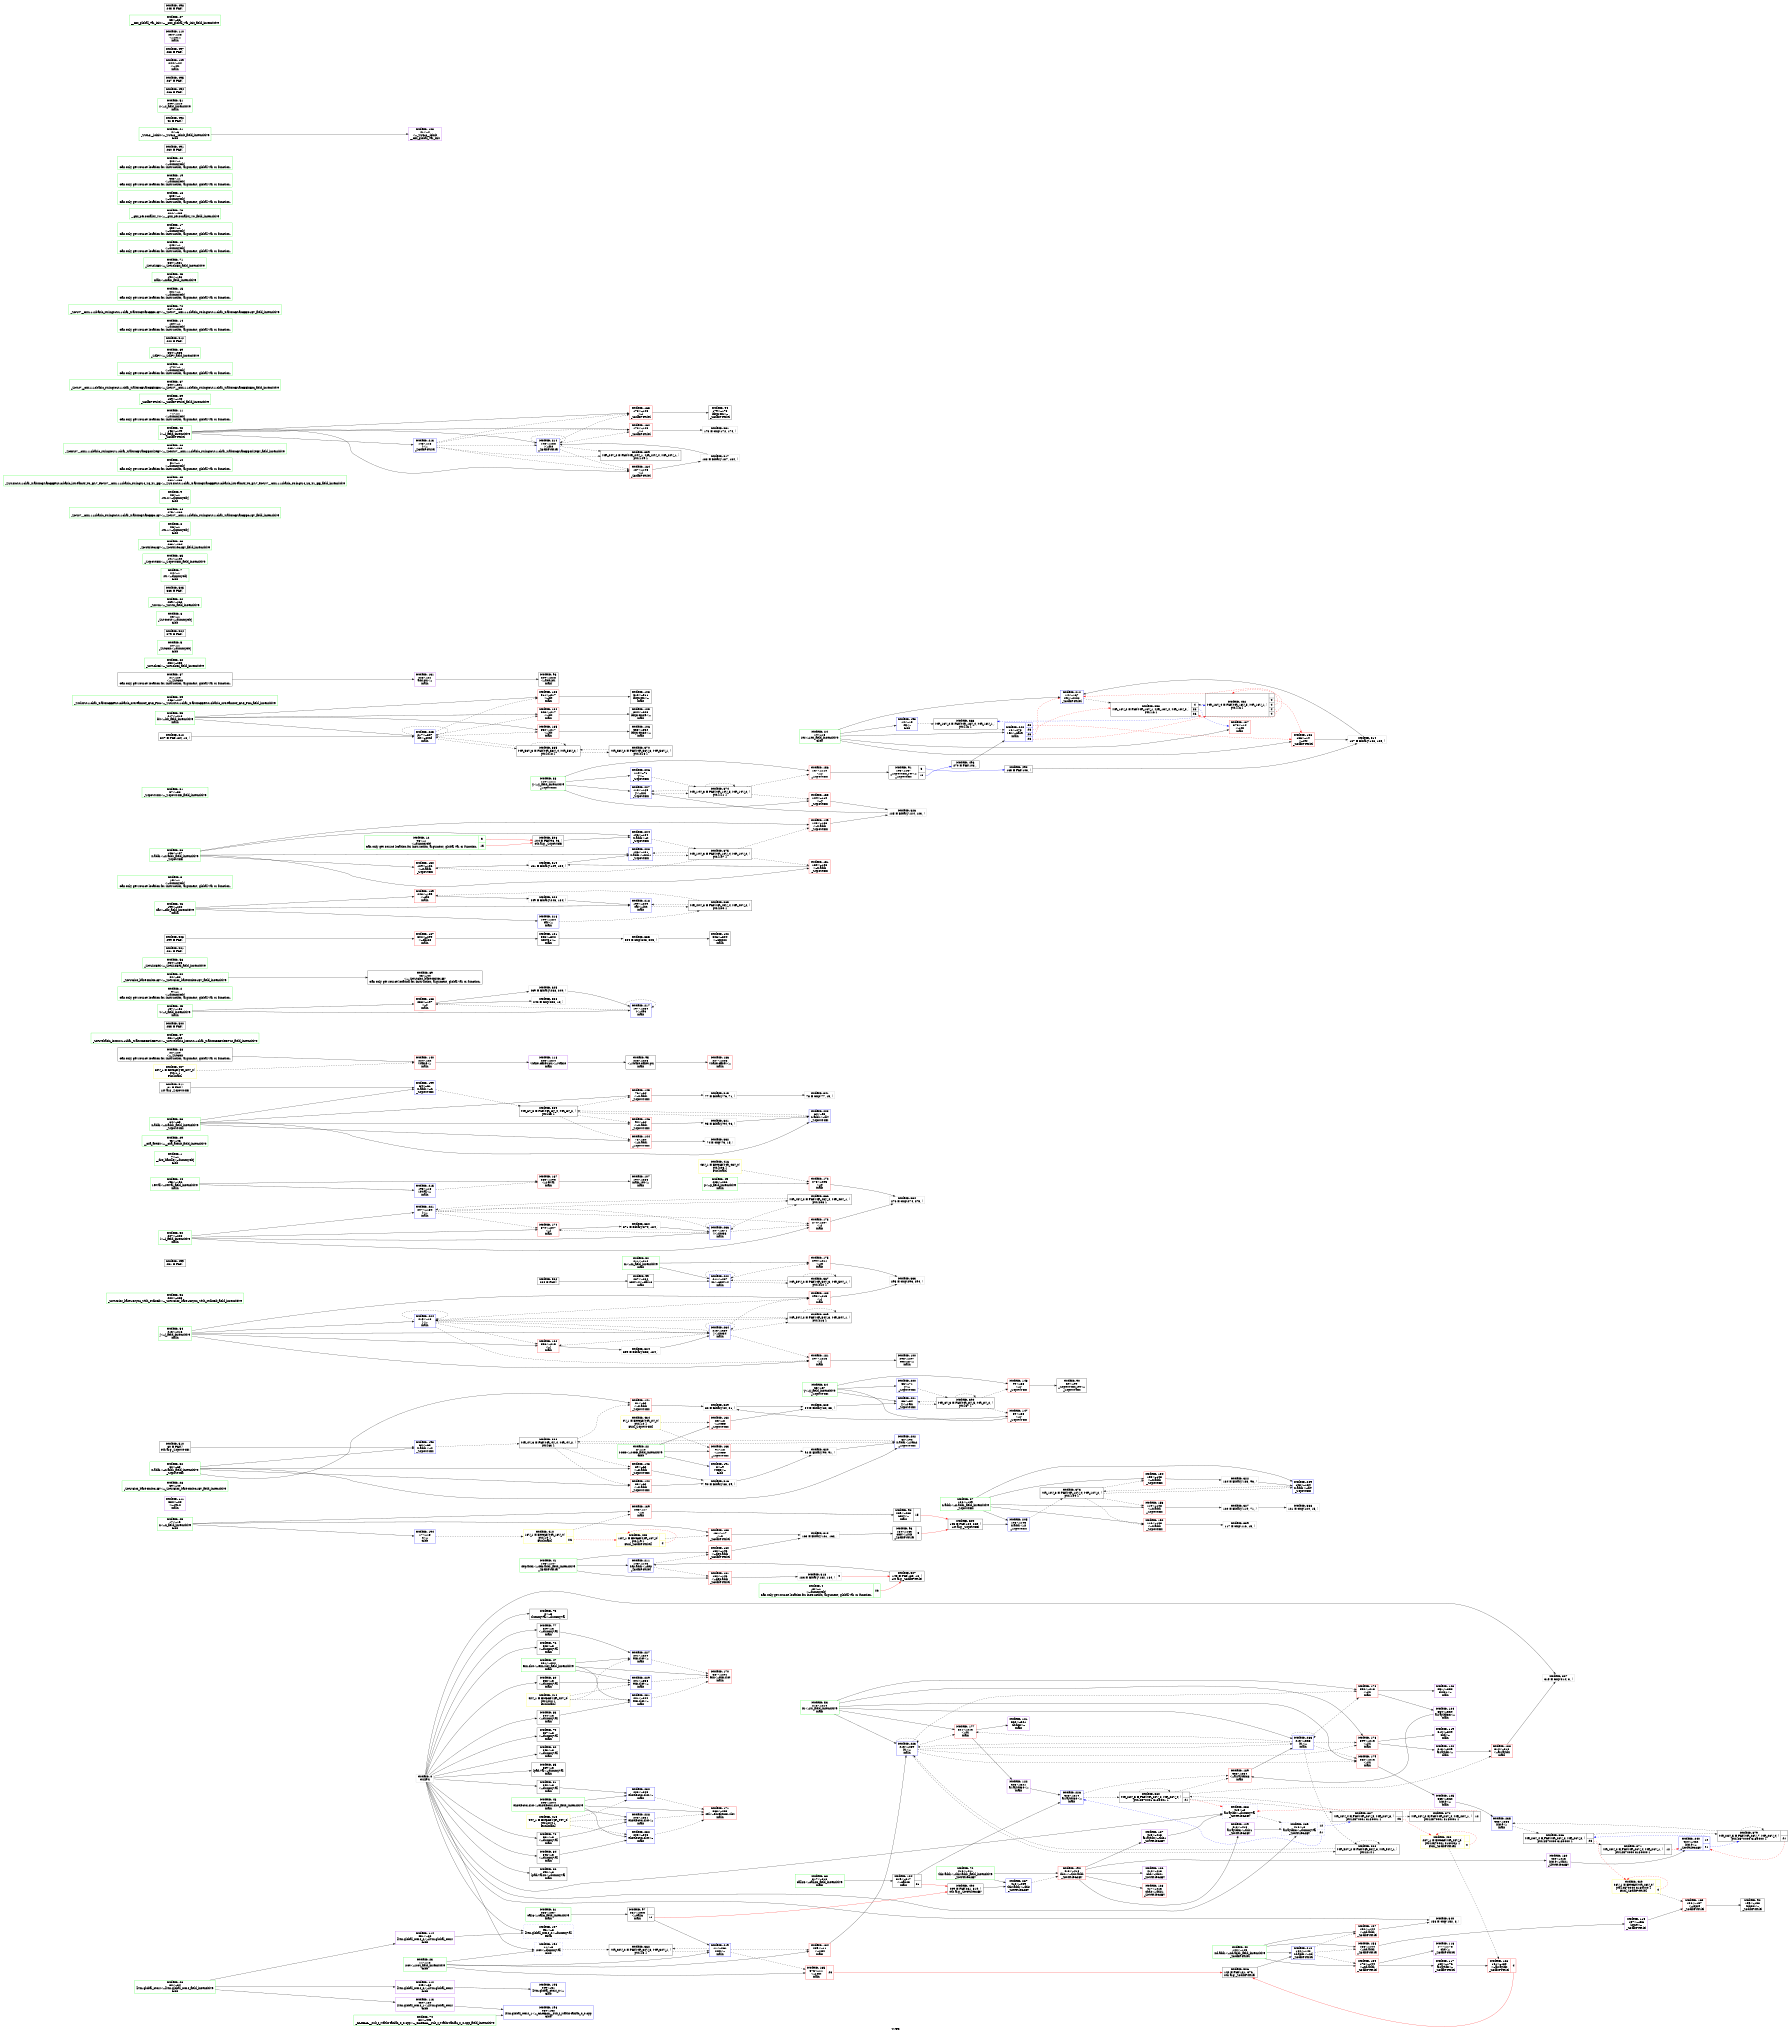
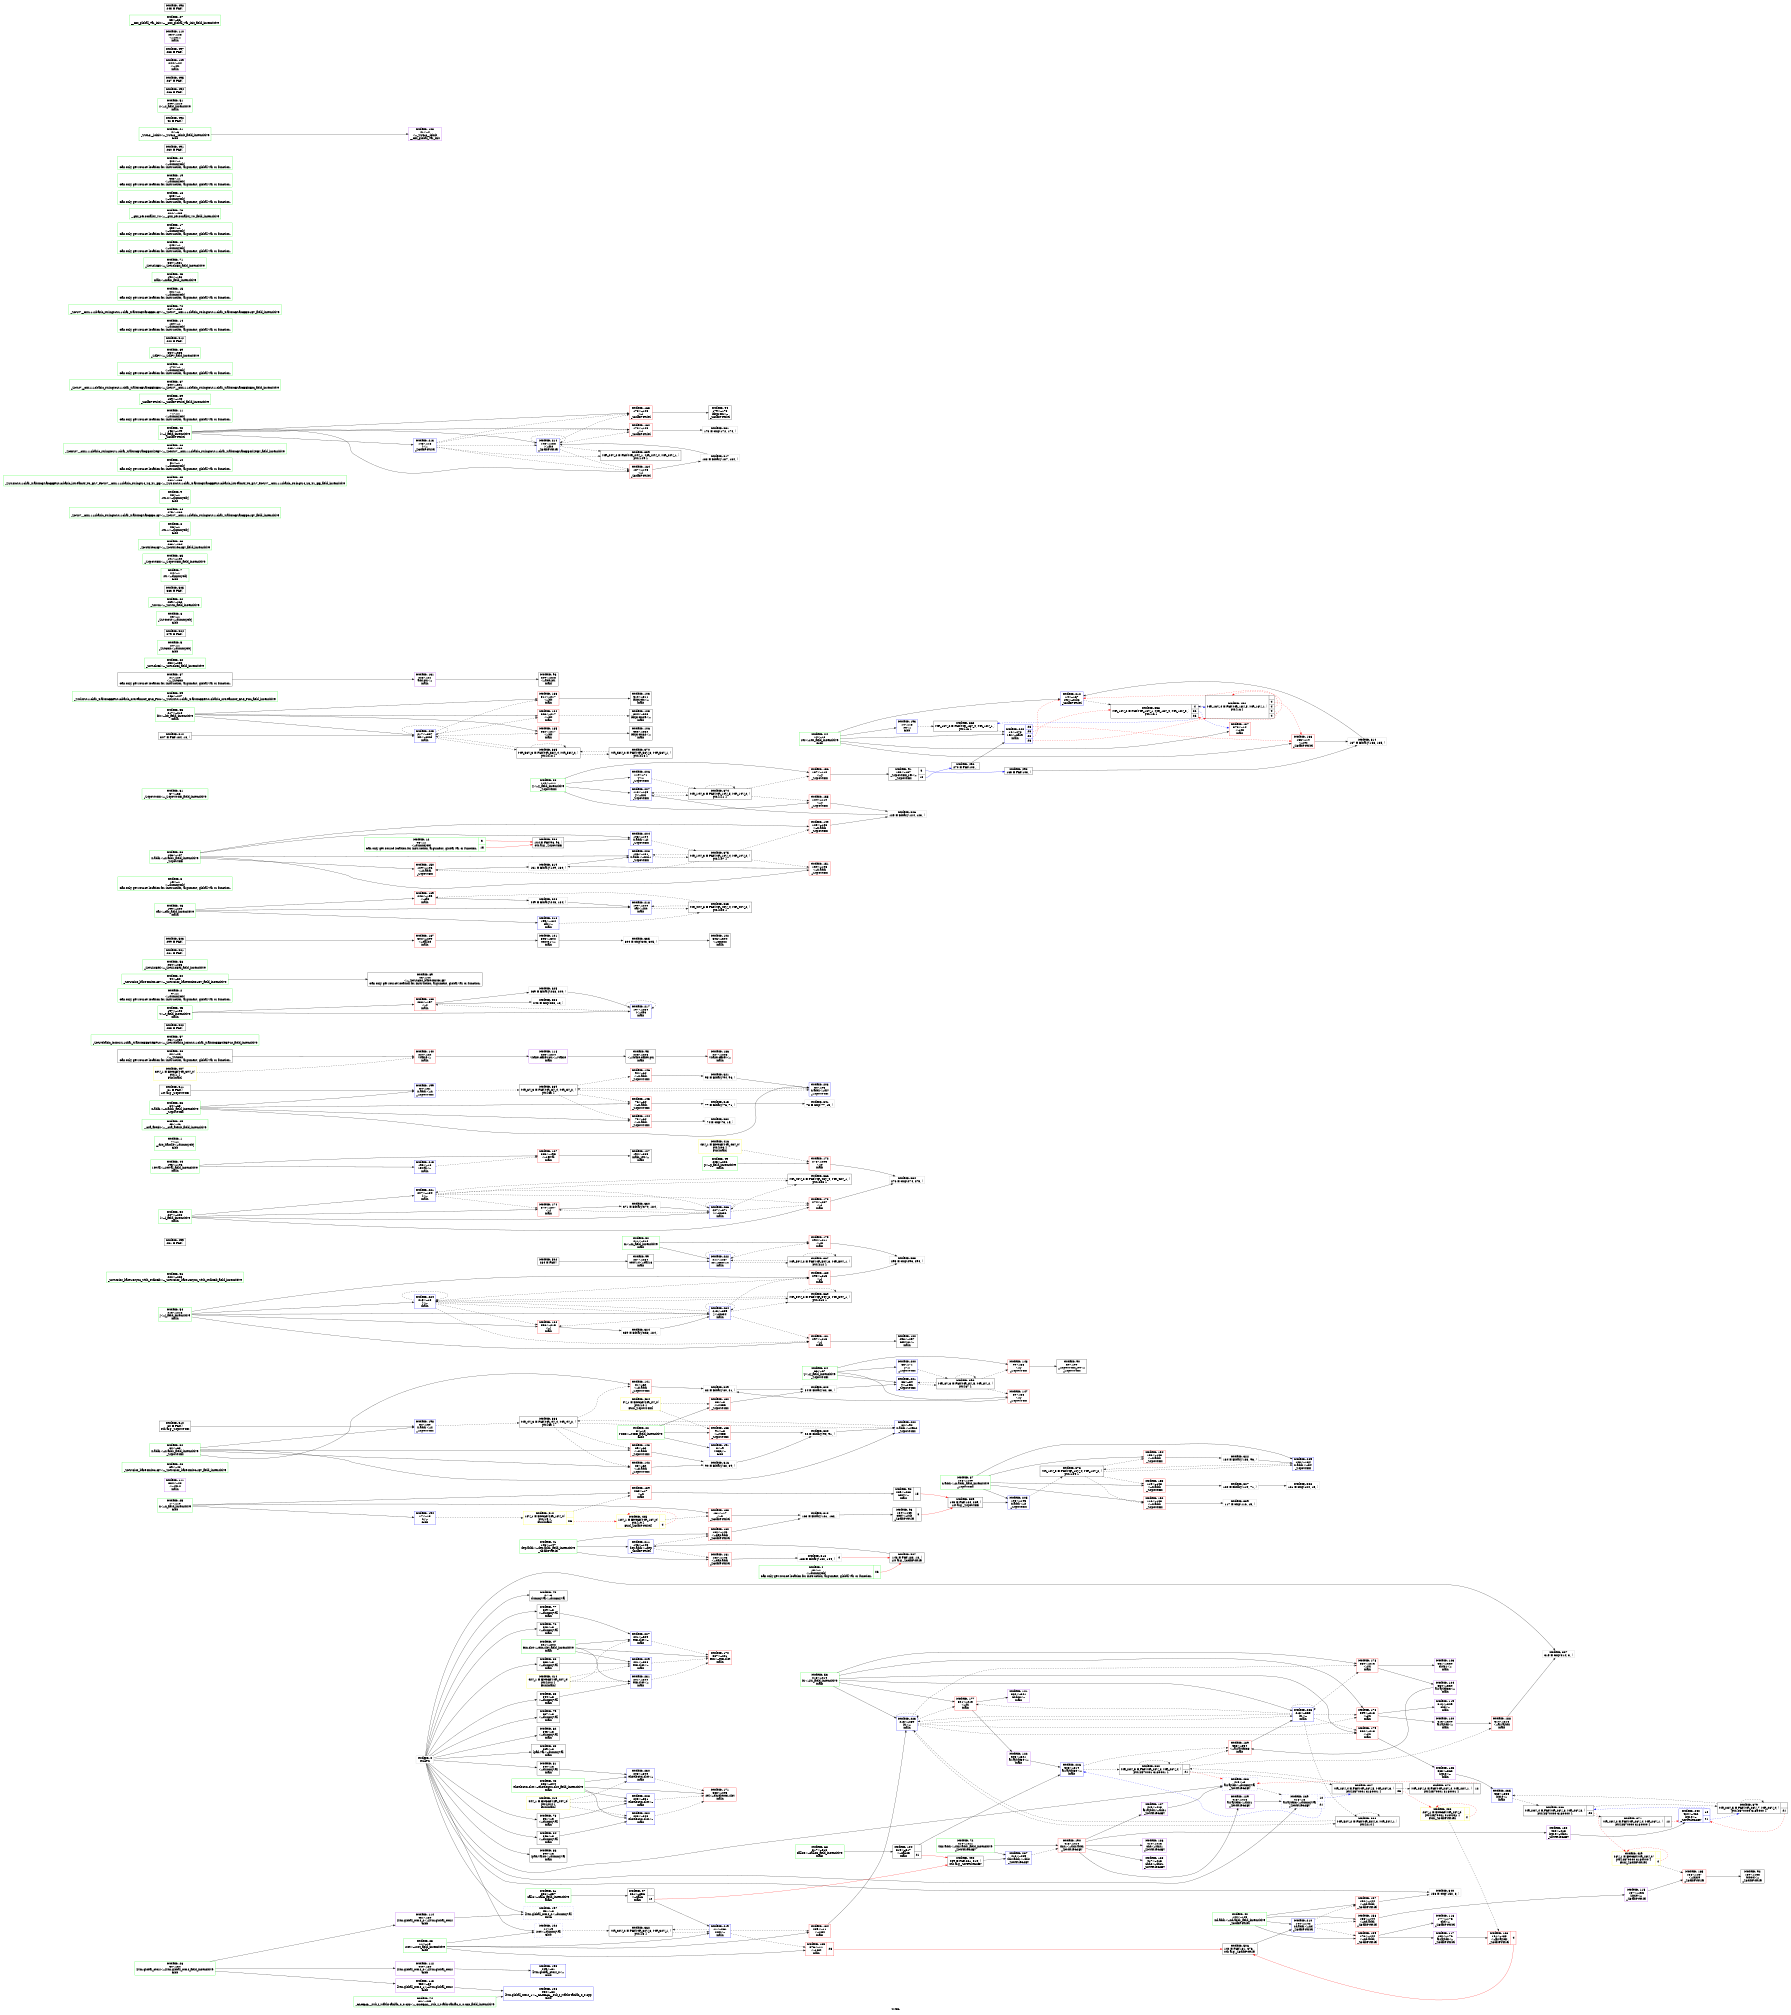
(593, 714) -> (593, 716)
(414, 1124) -> none
(1154, 1891) -> (1154, 1863)
